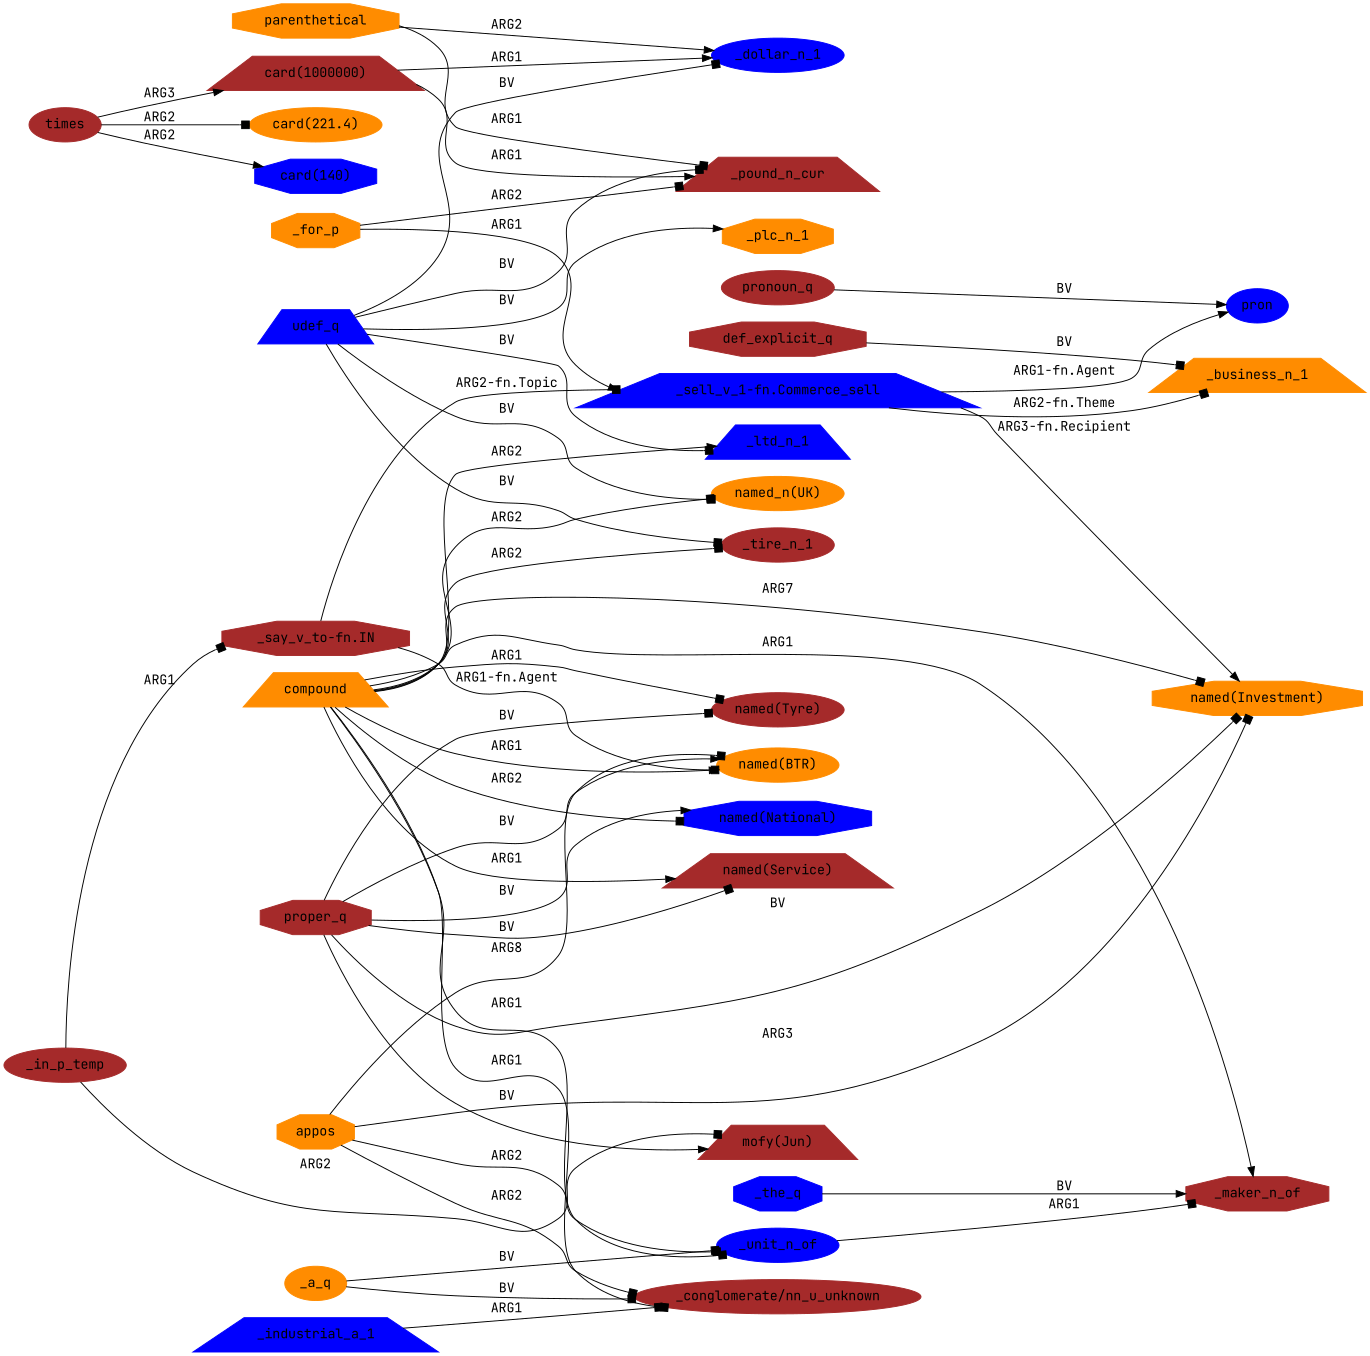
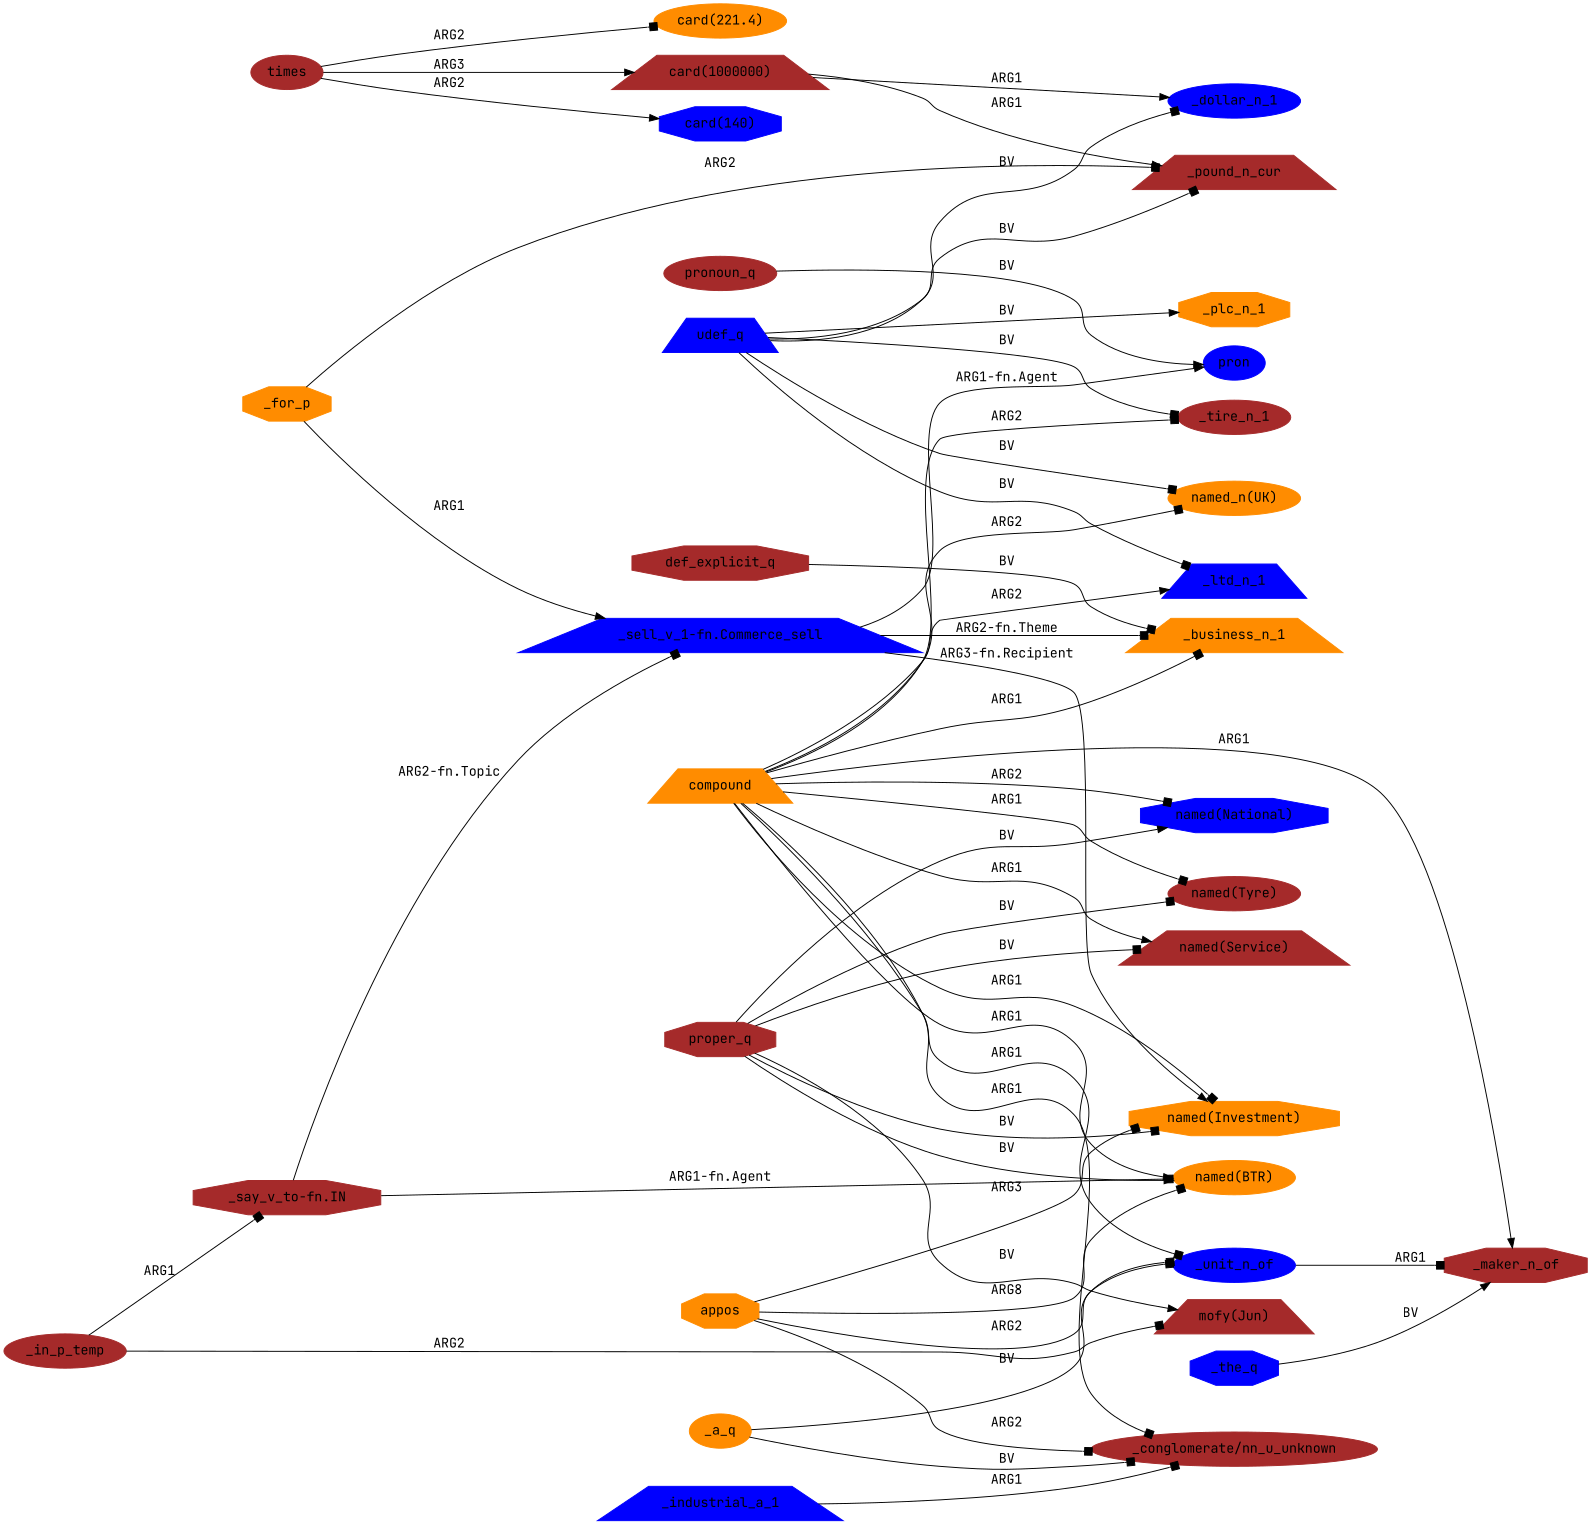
(316, 21) -> none
(778, 589) -> (1007, 981)
none -> (983, 722)
